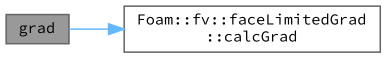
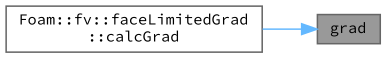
(89, 29) -> (282, 29)
